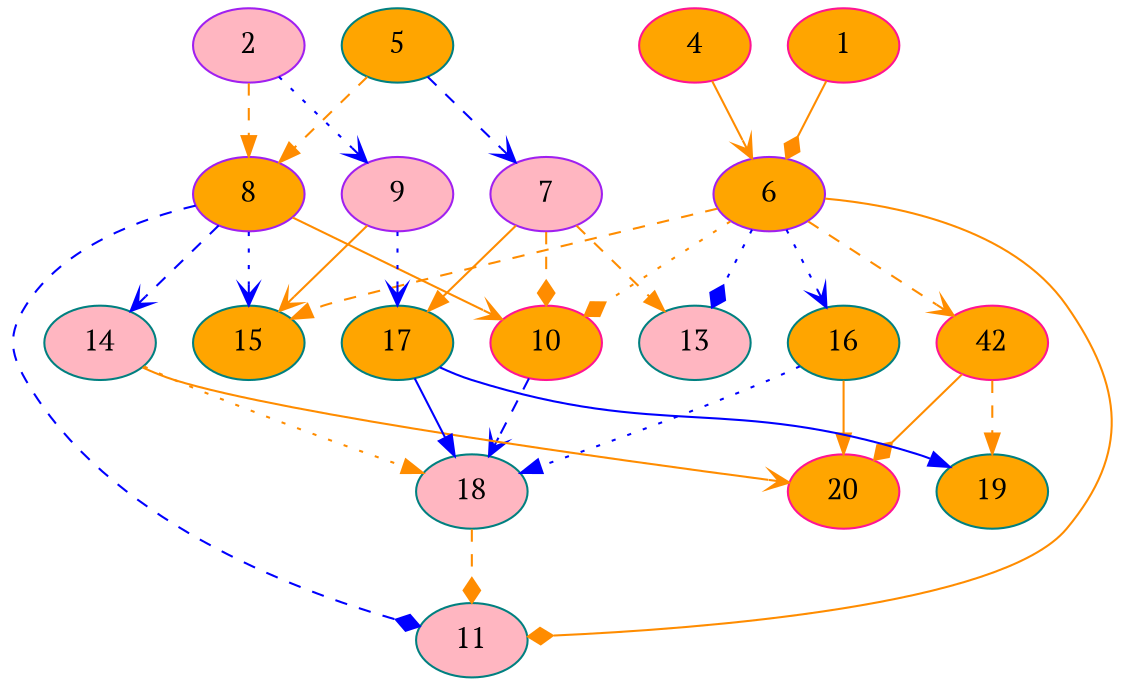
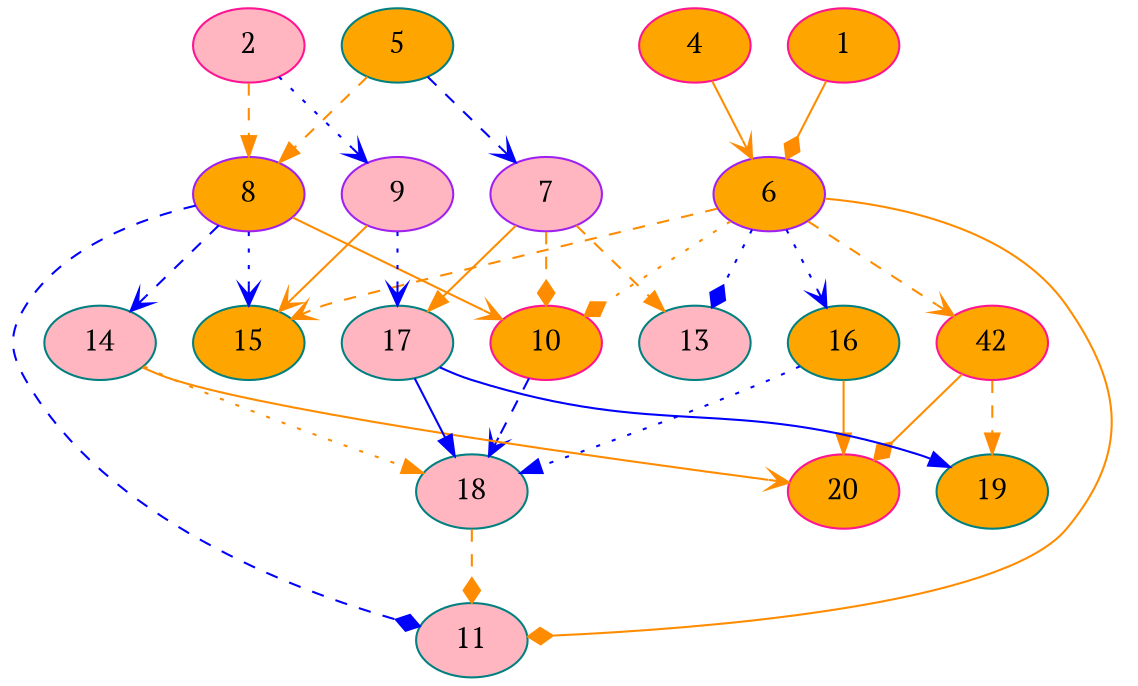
(249, 45) -> (249, 45)
(514, 258) -> (514, 258)
(397, 343) -> (397, 343)
